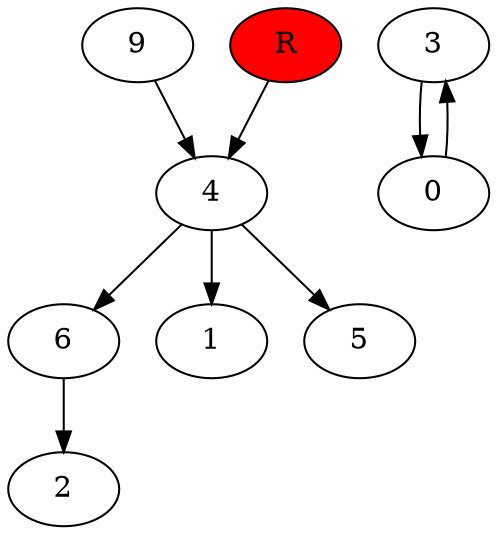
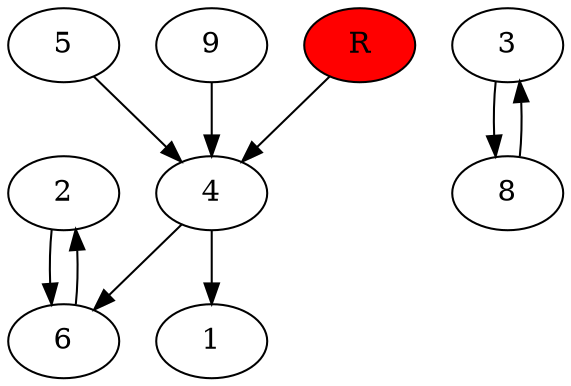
(434, 193) -> (508, 193)
none -> (50, 257)
(278, 260) -> (130, 112)
